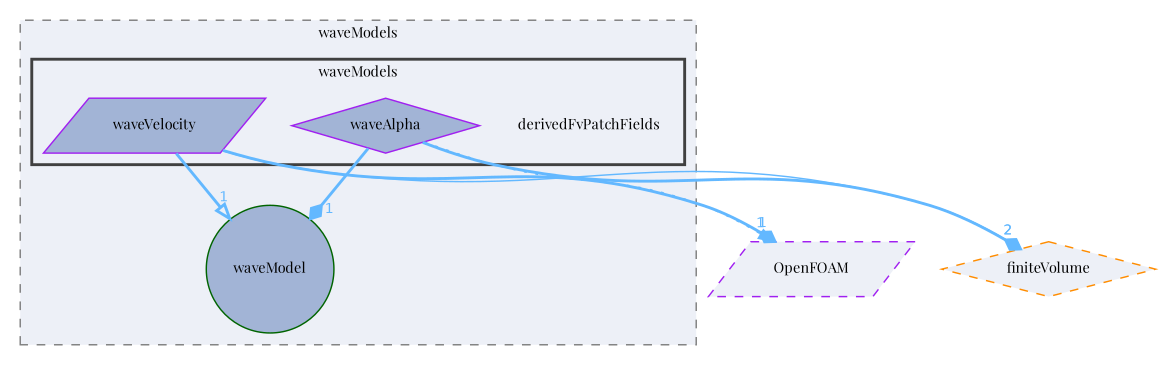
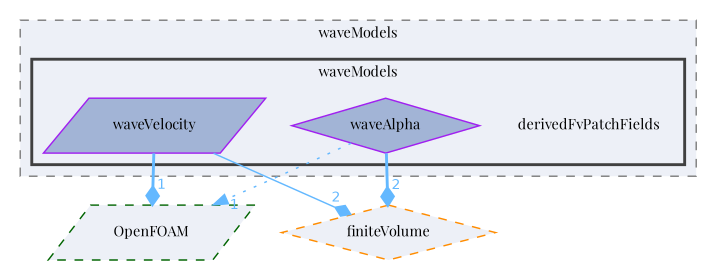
(270, 269) -> none
(812, 269) -> (152, 233)
